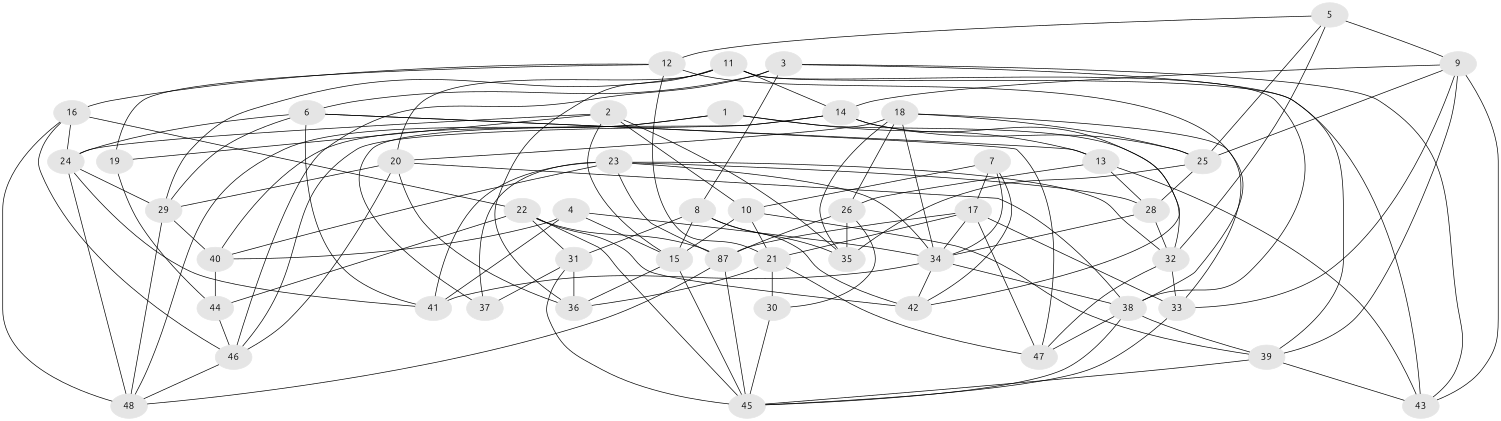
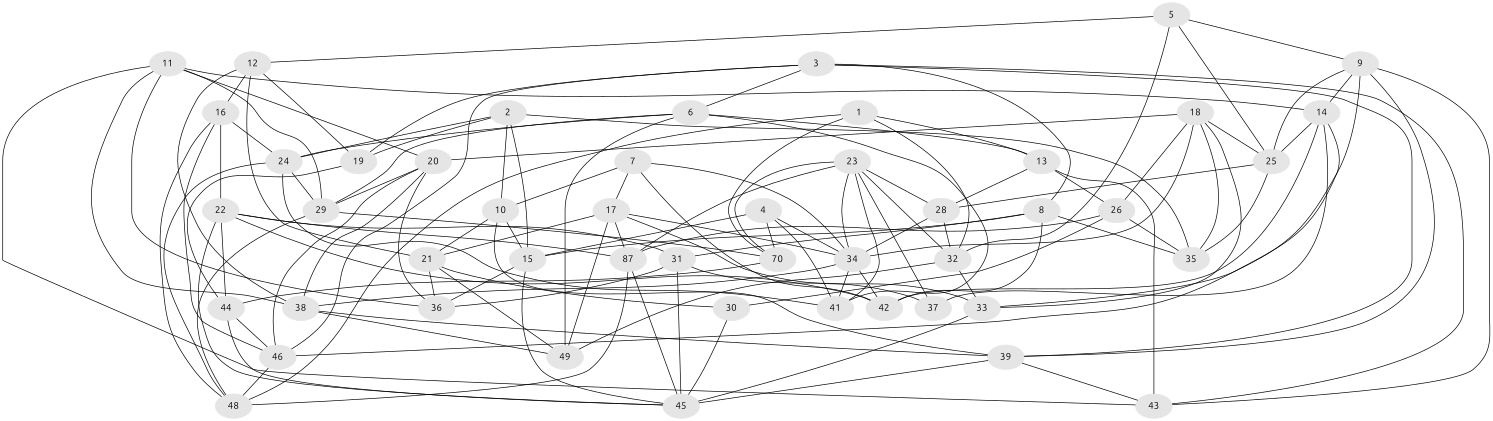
none -> (467, 99)
(215, 259) -> (778, 259)
(1039, 357) -> (565, 357)
(1047, 375) -> (429, 394)
